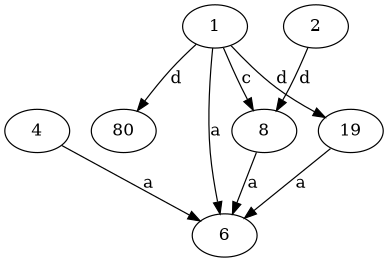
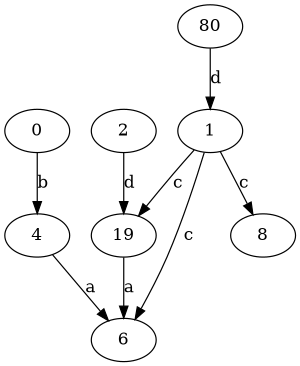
(169, 71) -> (210, 73)
(296, 74) -> (124, 177)
(282, 79) -> (178, 183)
none -> (37, 131)
(216, 131) -> (189, 235)
(247, 178) -> none
